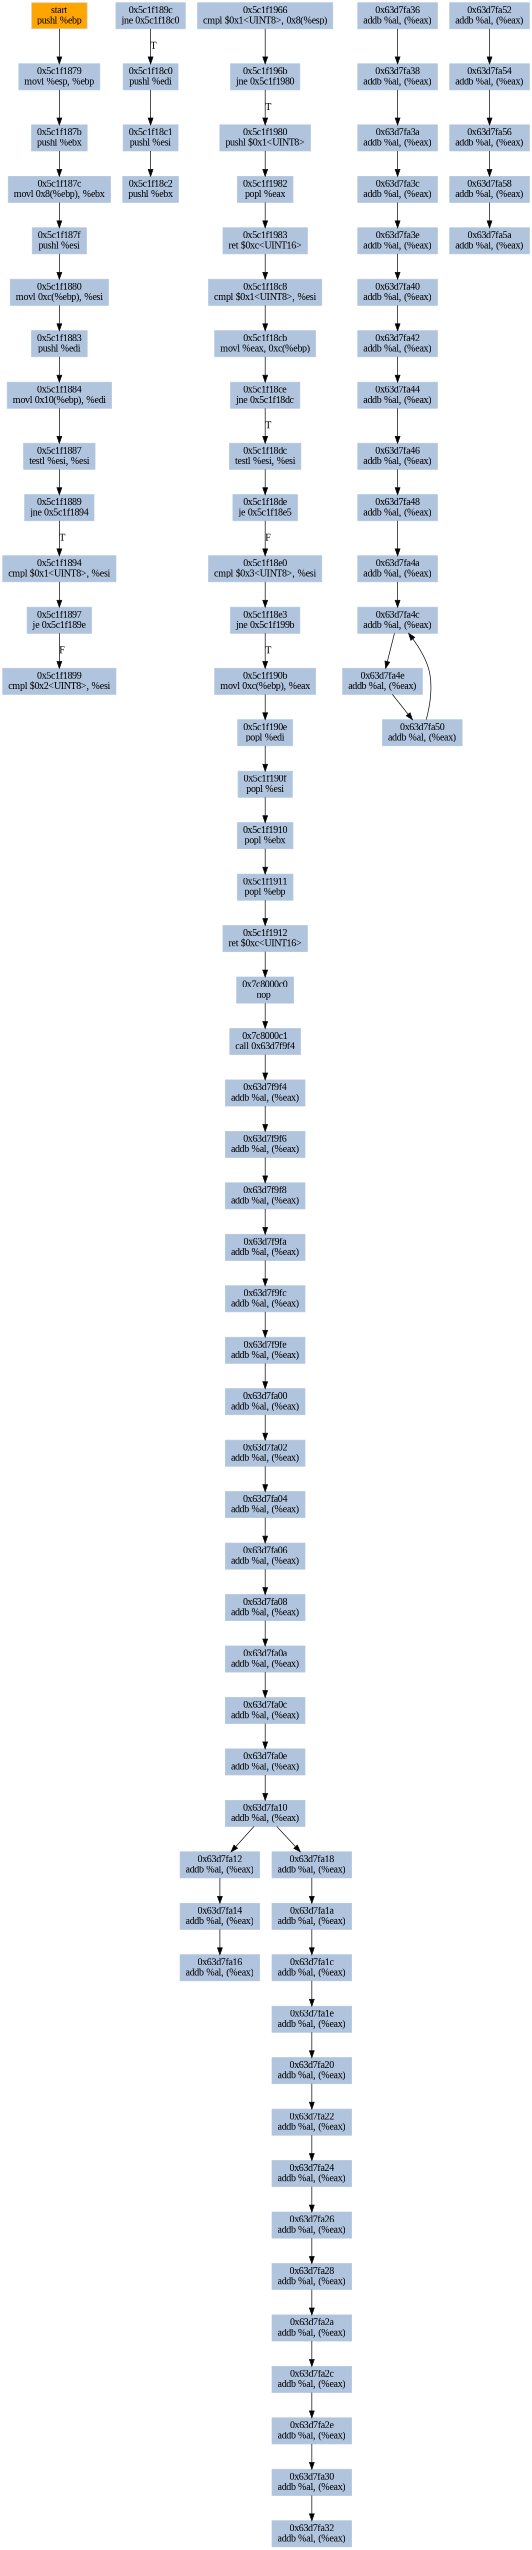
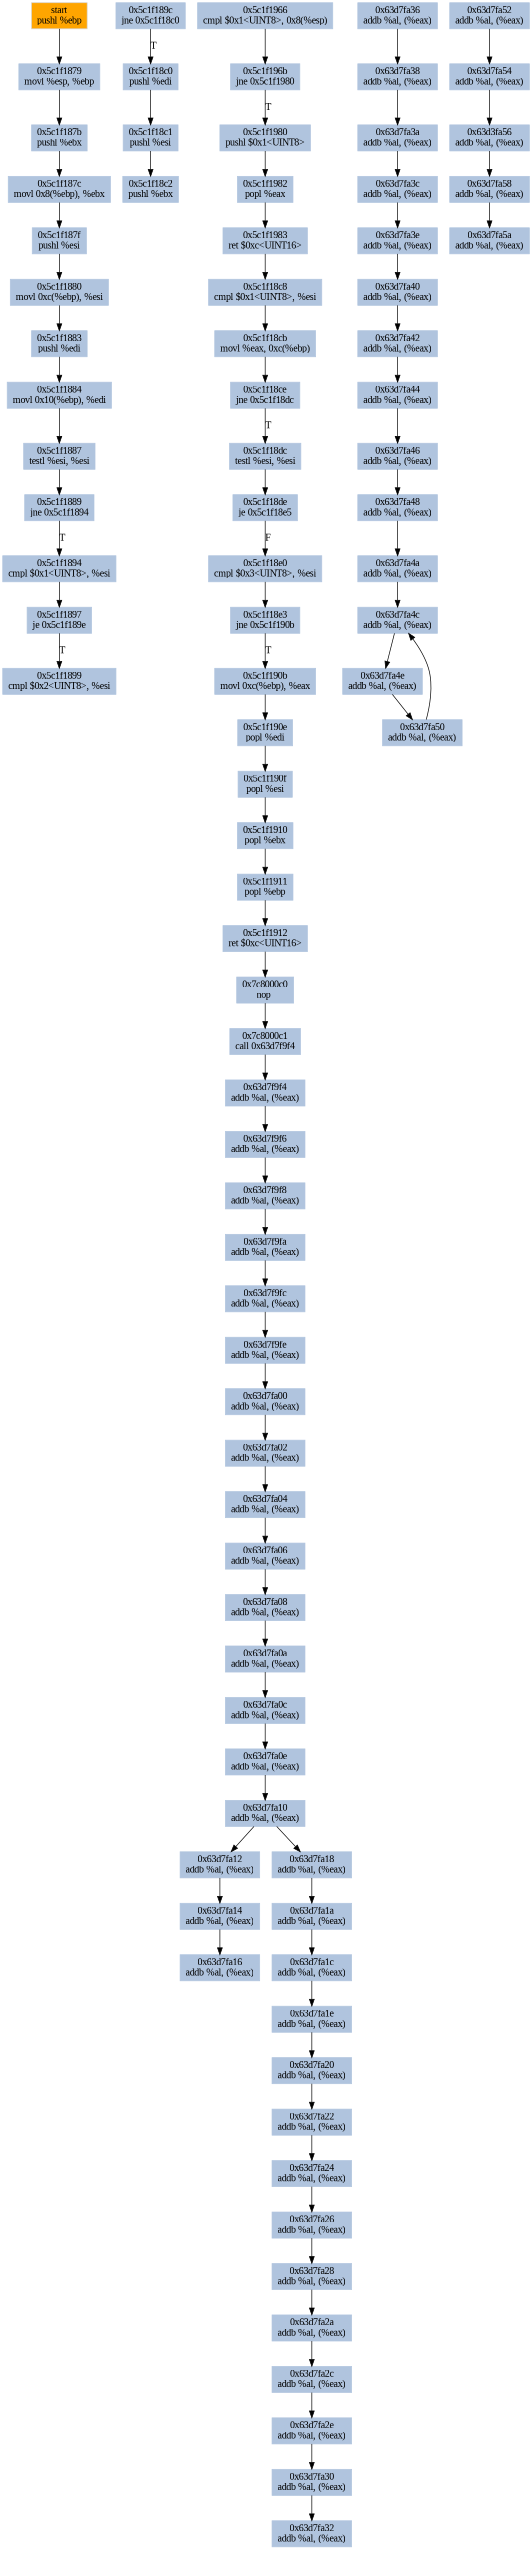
(490, 138) -> (490, 138)
(265, 620) -> (265, 620)
(62, 651) -> (62, 651)
